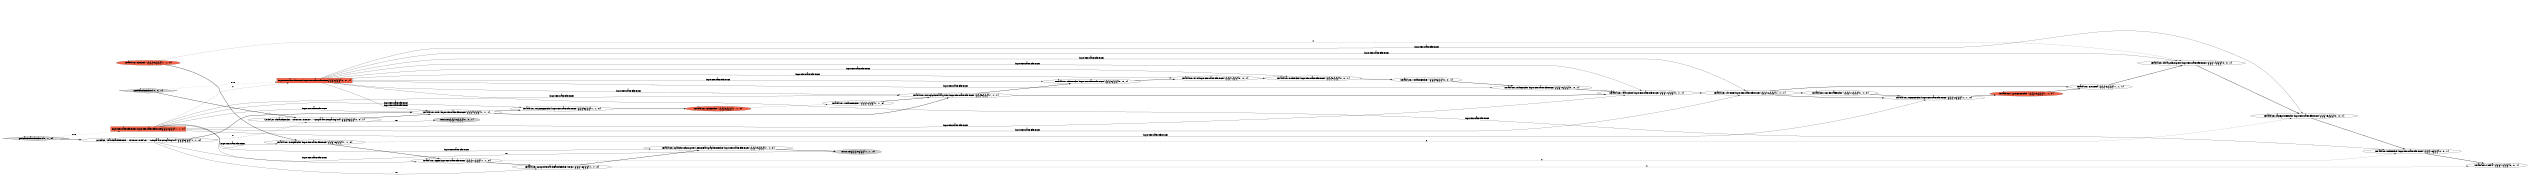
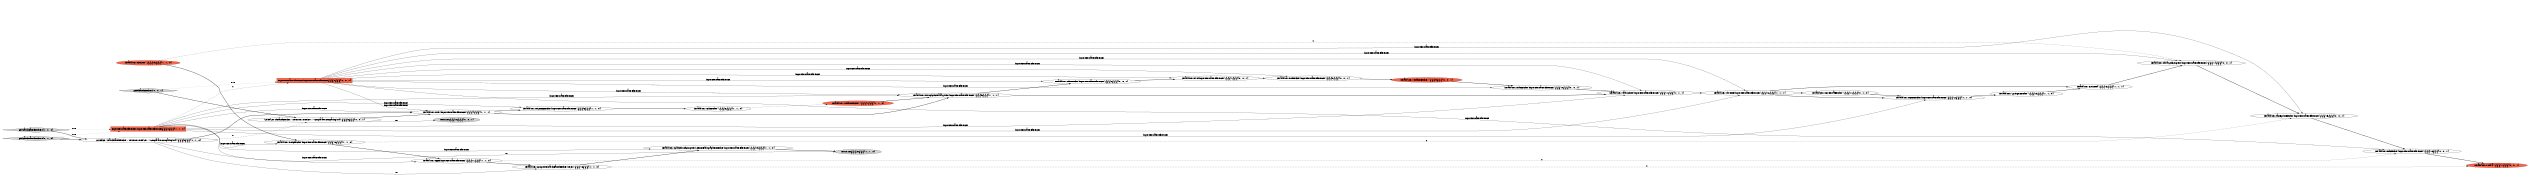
(1427, 80) -> (1427, 80)
(2026, 94) -> (2026, 94)
(858, 103) -> (858, 103)
(718, 109) -> (718, 109)
none -> (36, 130)
(2497, 165) -> (2497, 165)
